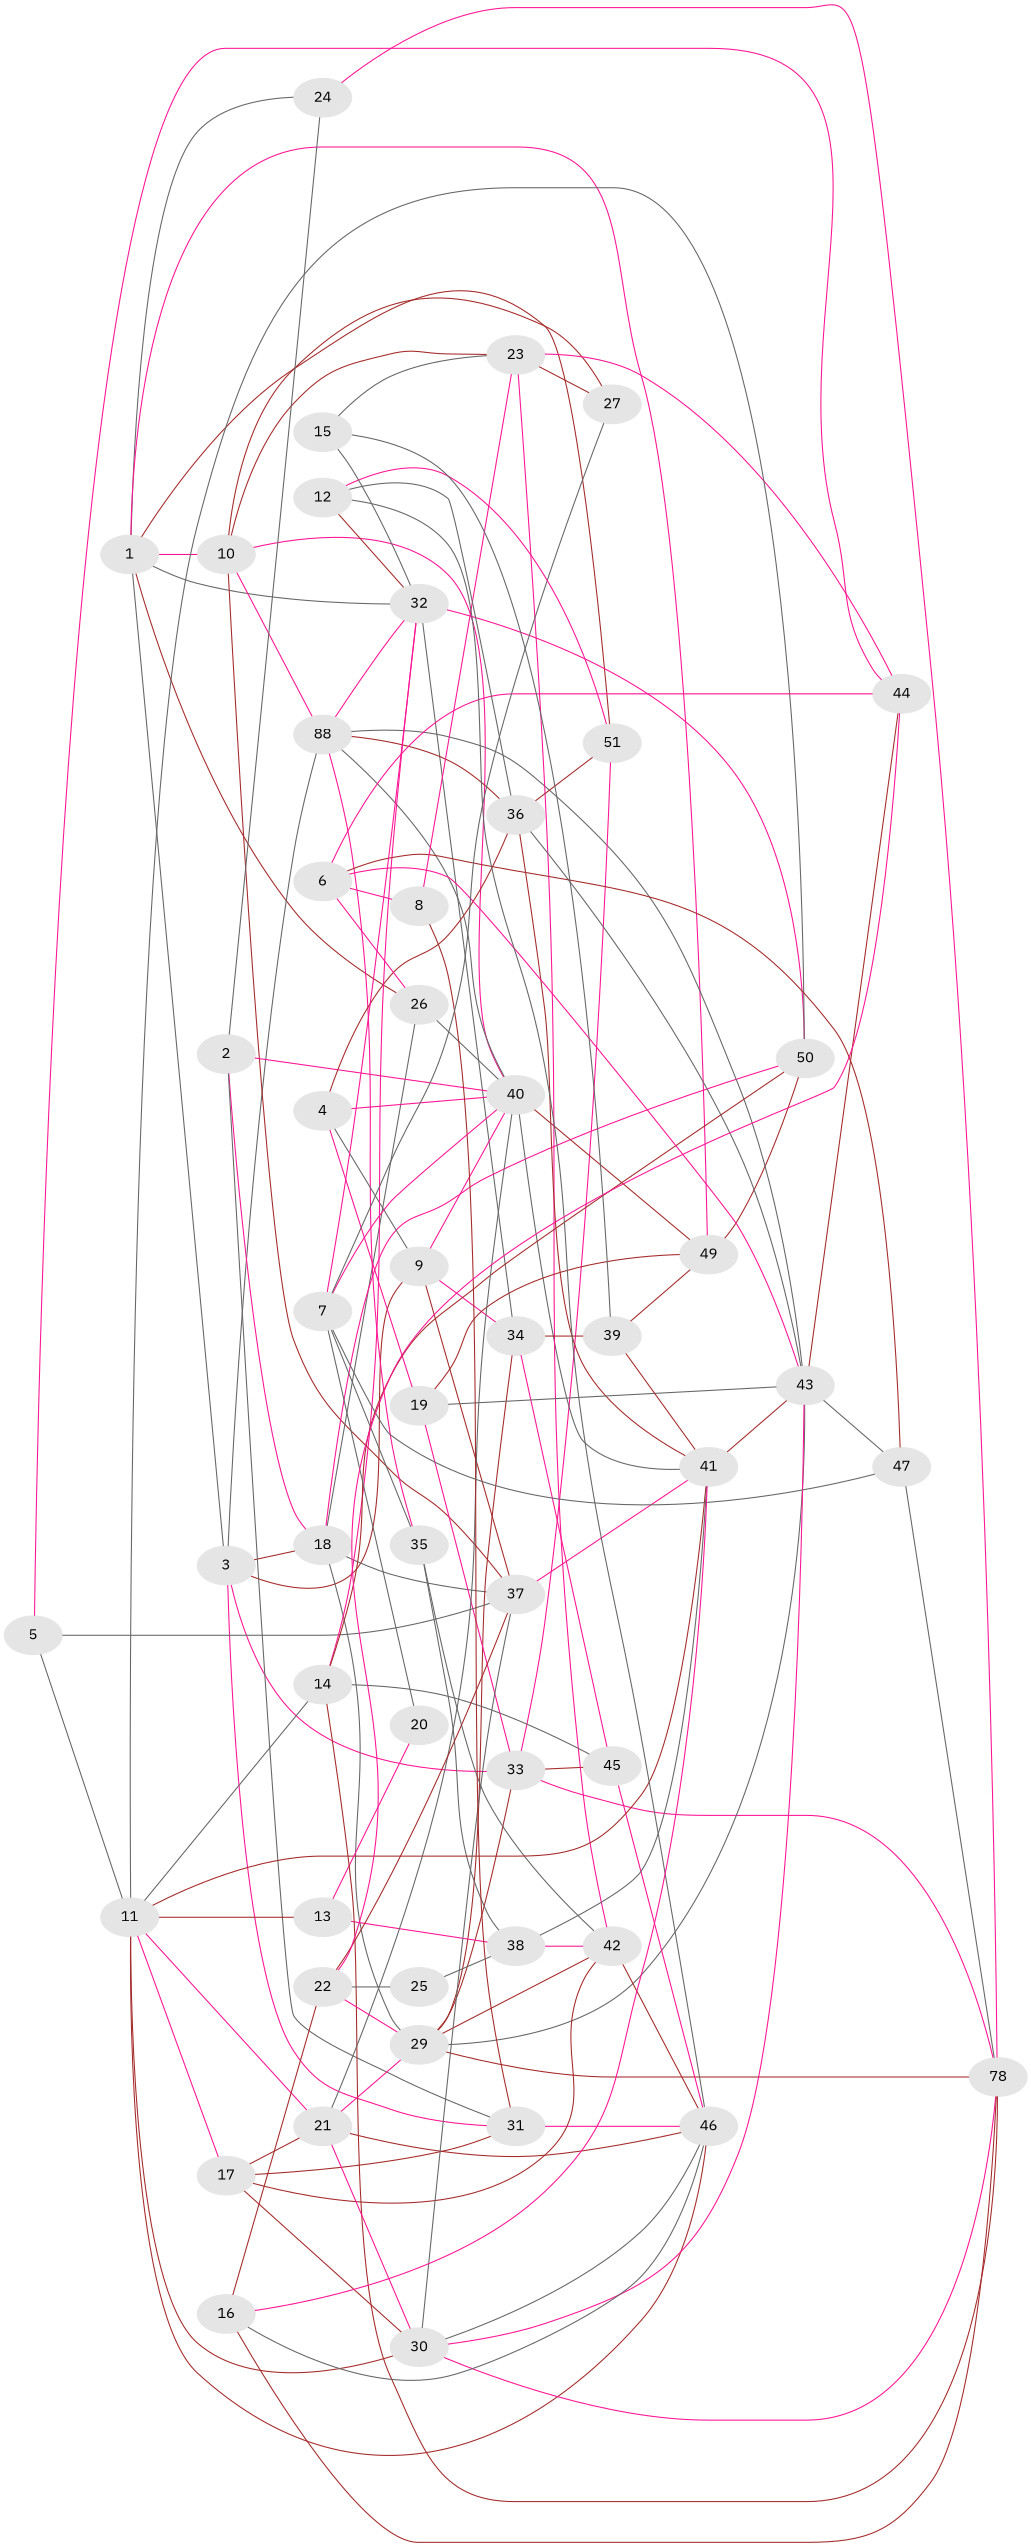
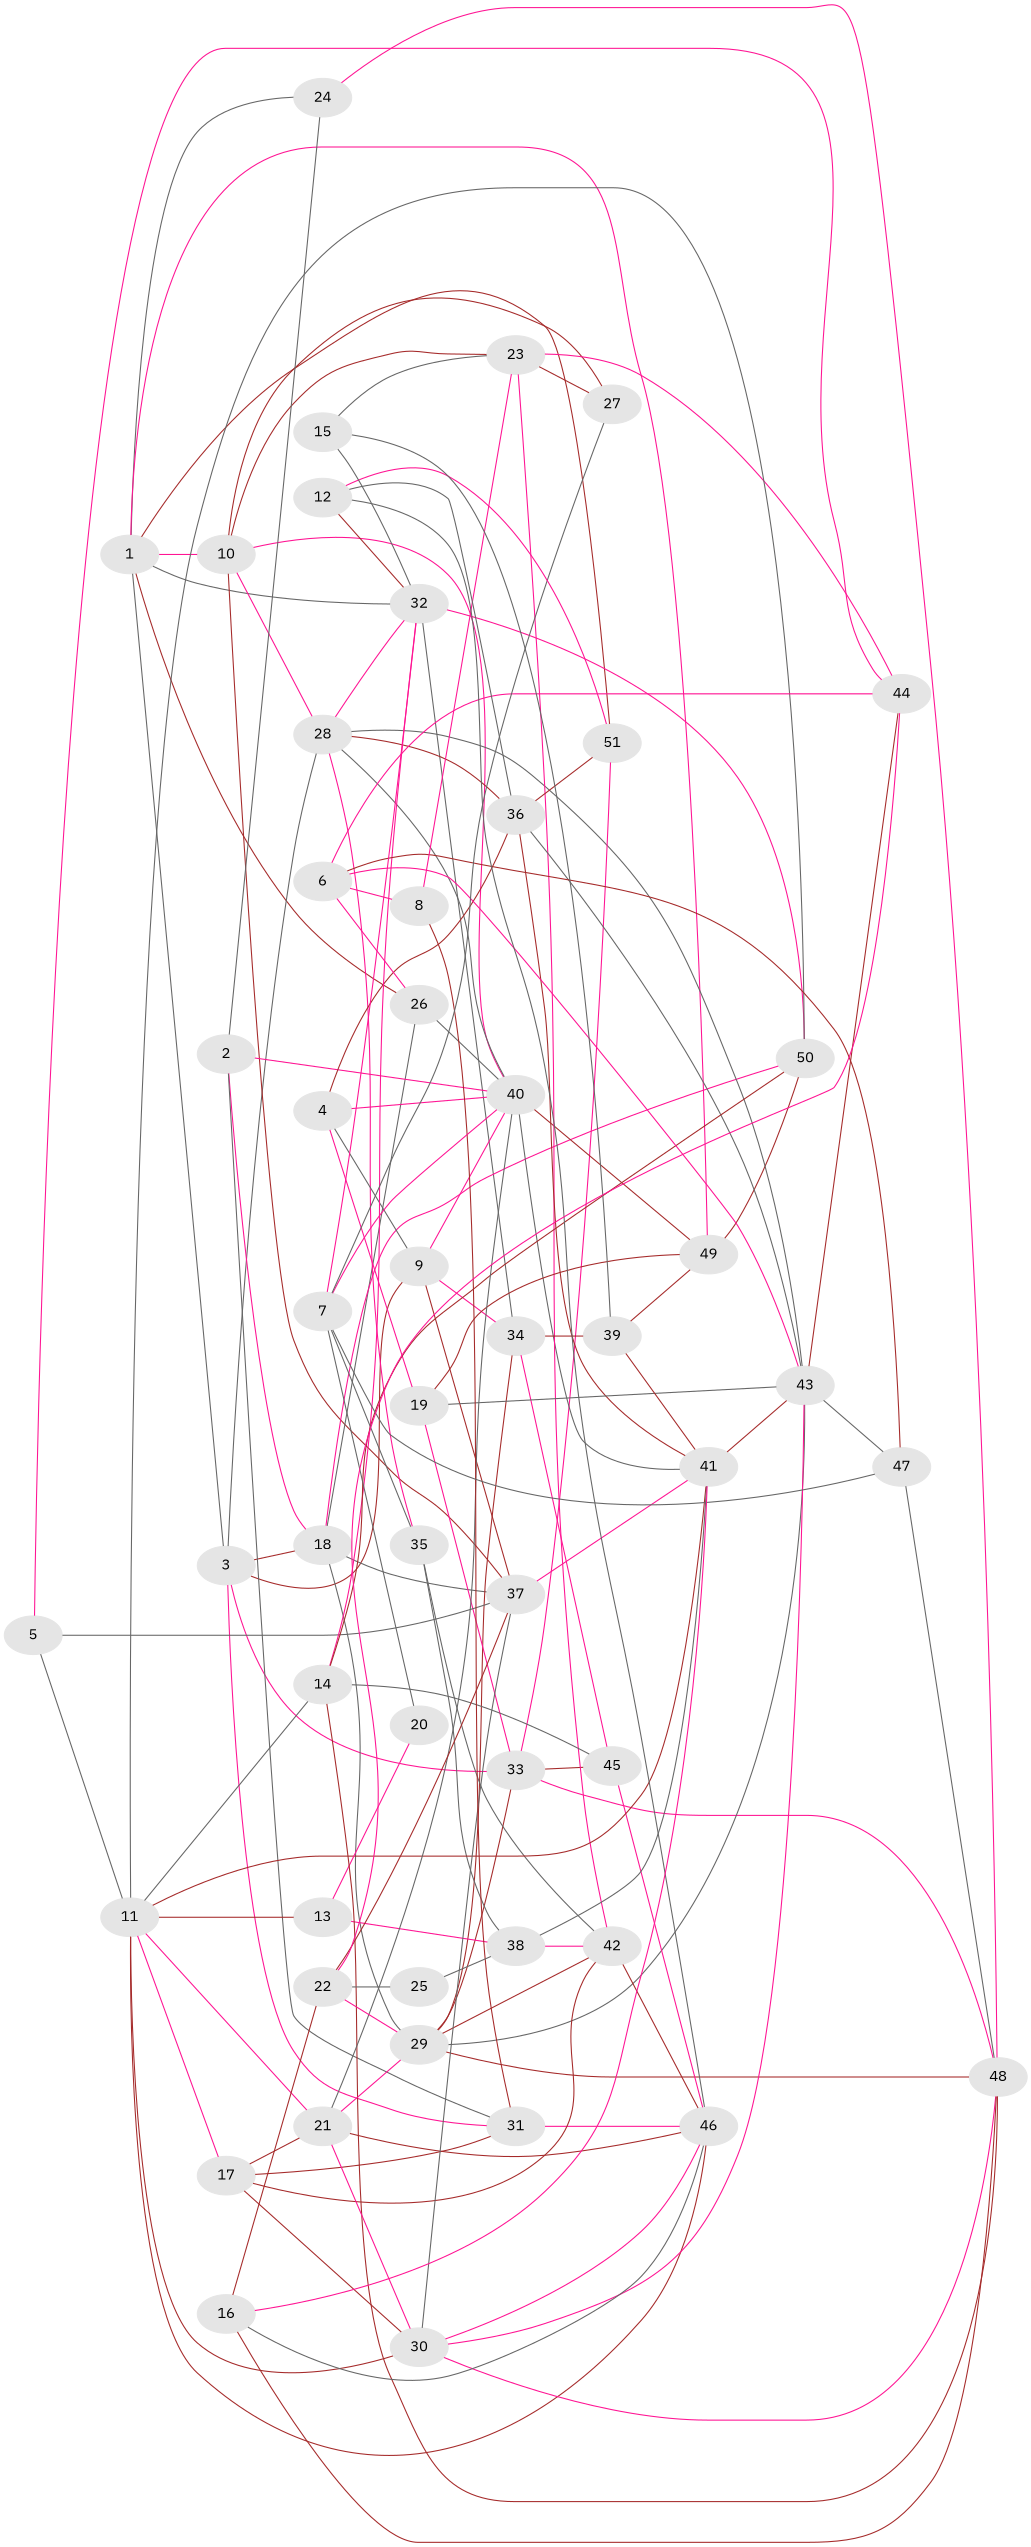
(323, 735) -> (323, 735)
(998, 2077) -> (998, 2077)
(594, 2268) -> (594, 2268)
